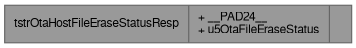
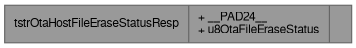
(259, 30) -> (259, 30)
